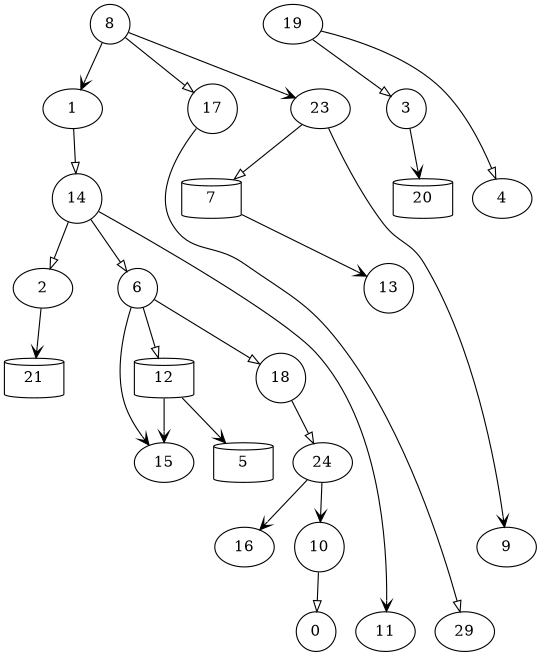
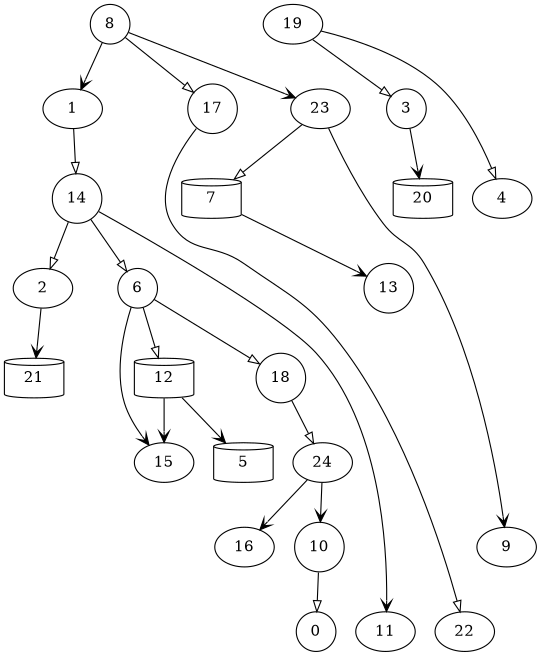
(465, 632) -> (465, 632)
